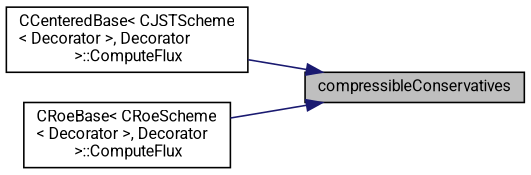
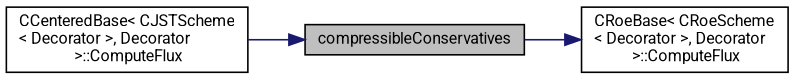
(268, 112) -> (545, 40)
